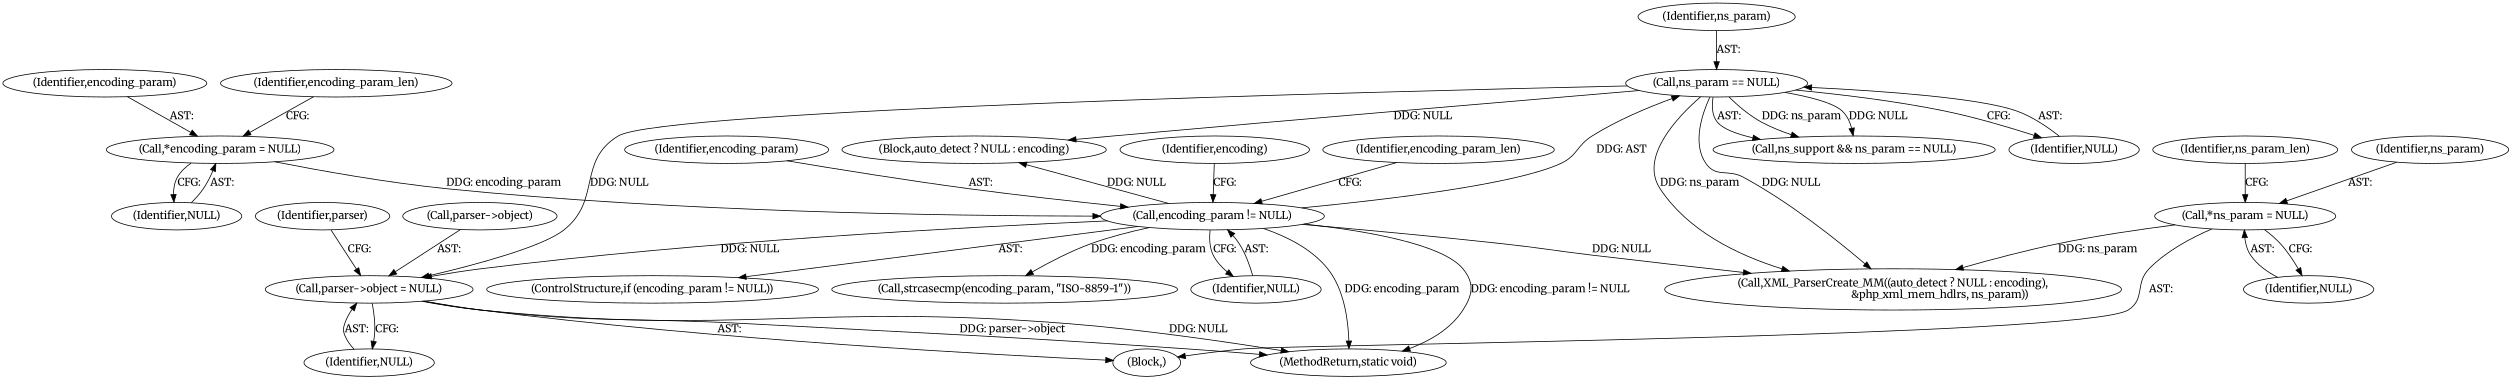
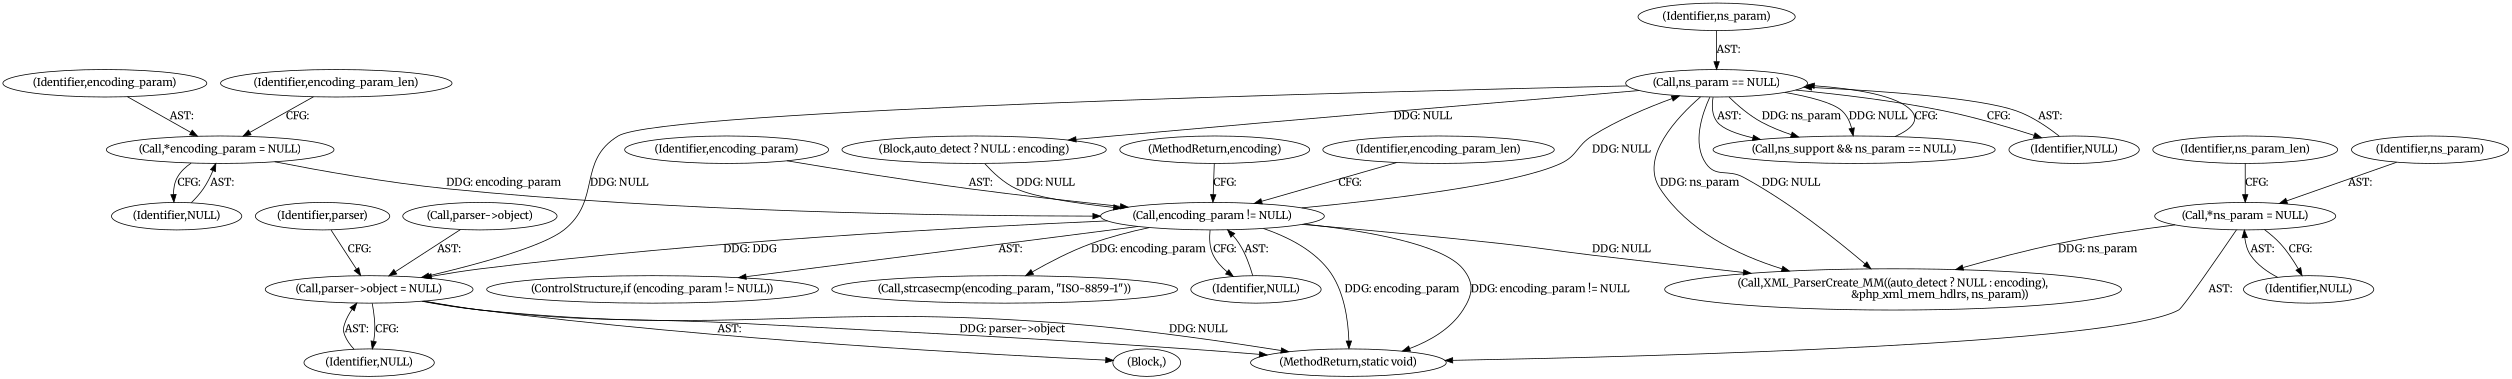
none -> (1910, 110)
(1215, 150) -> (1215, 150)
(1622, 150) -> (1622, 150)
(1098, 184) -> (1021, 191)
(750, 249) -> (750, 249)
(1718, 337) -> (1867, 347)
